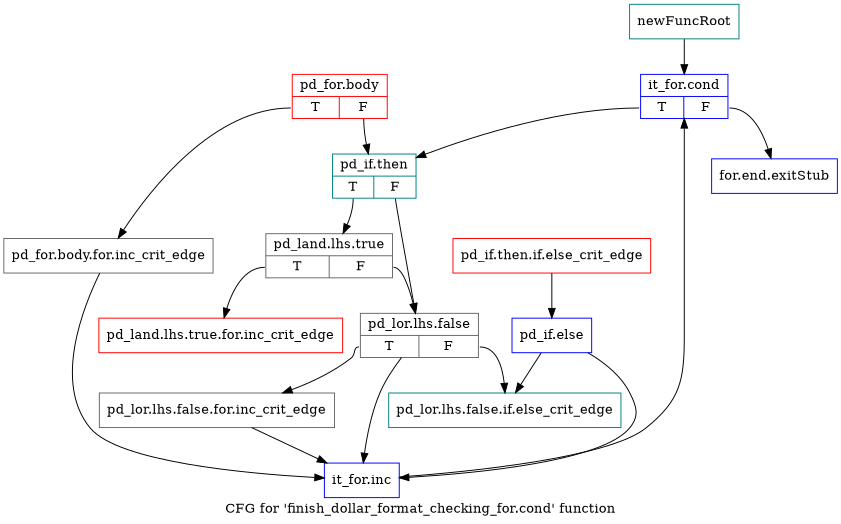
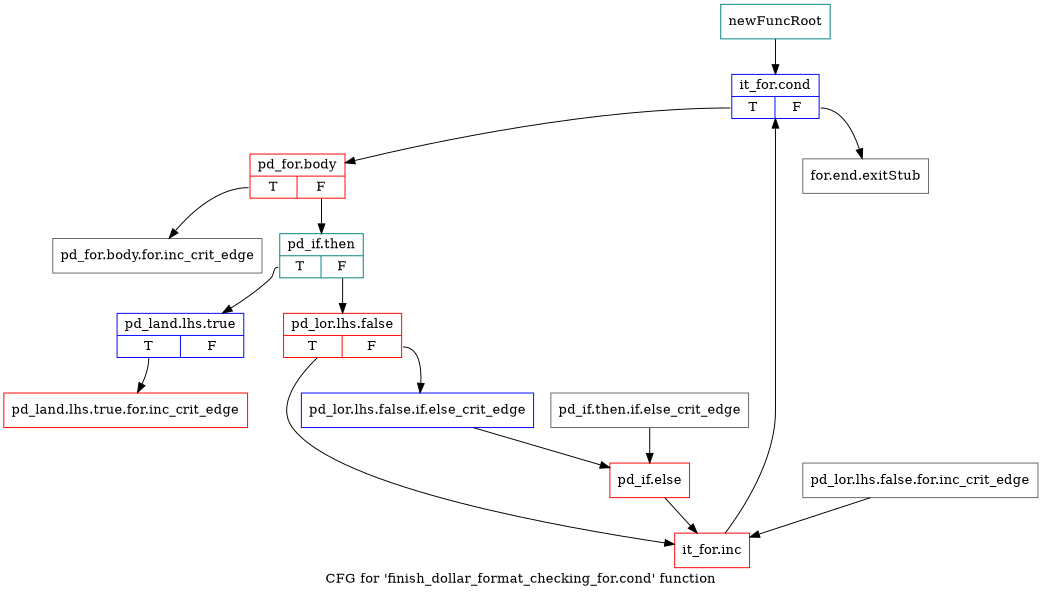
(530, 122) -> (541, 124)
(774, 176) -> (866, 176)
(329, 256) -> (180, 335)
(552, 256) -> (650, 410)
(402, 274) -> none
(419, 335) -> (343, 335)
(552, 335) -> (650, 480)
(531, 369) -> (537, 446)
(329, 373) -> none
(505, 410) -> (417, 410)
(120, 446) -> none
(362, 480) -> (712, 550)
